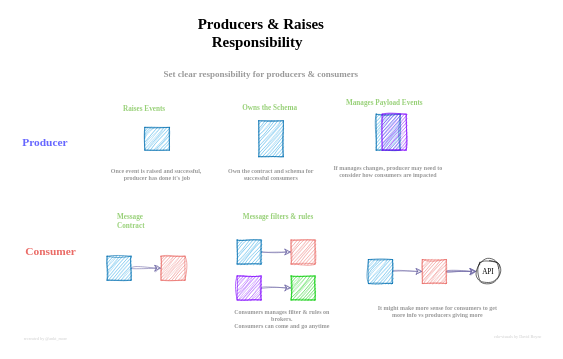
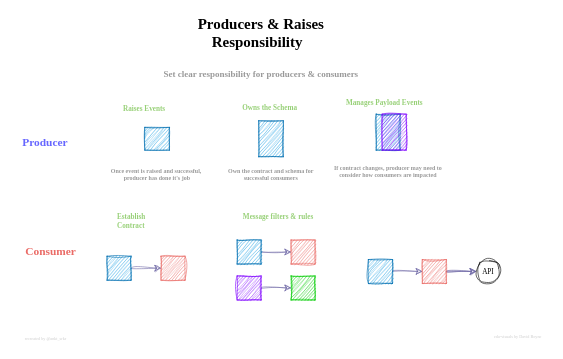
(389, 176) -> (389, 176)
(145, 222) -> (145, 222)
(438, 311) -> none
(282, 315) -> none
(46, 338) -> (46, 338)
